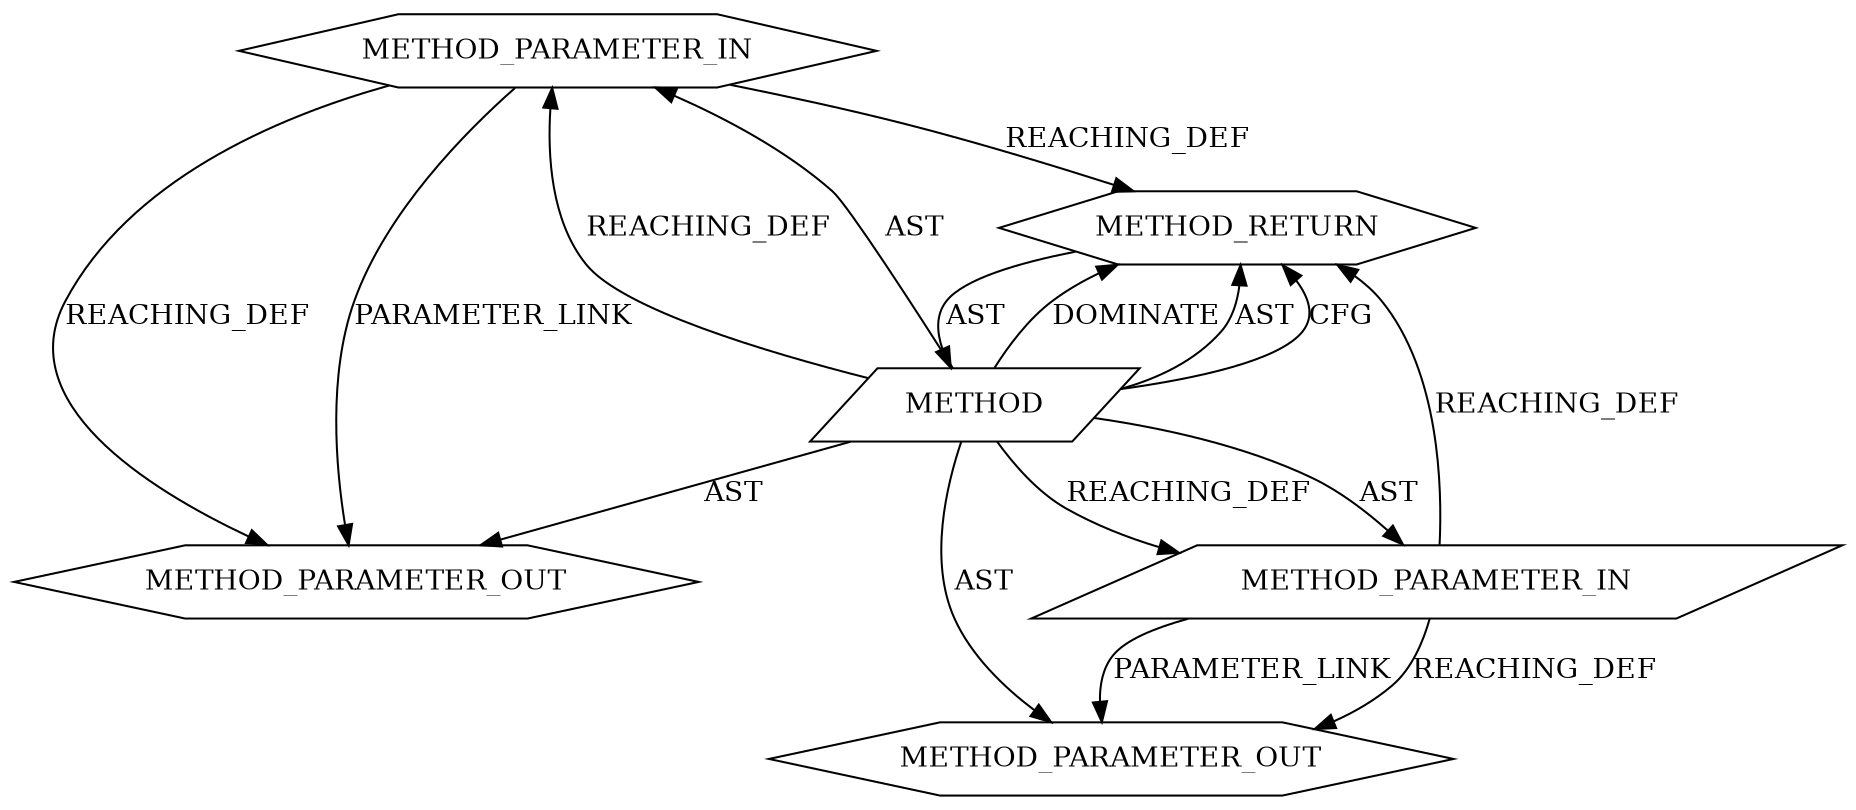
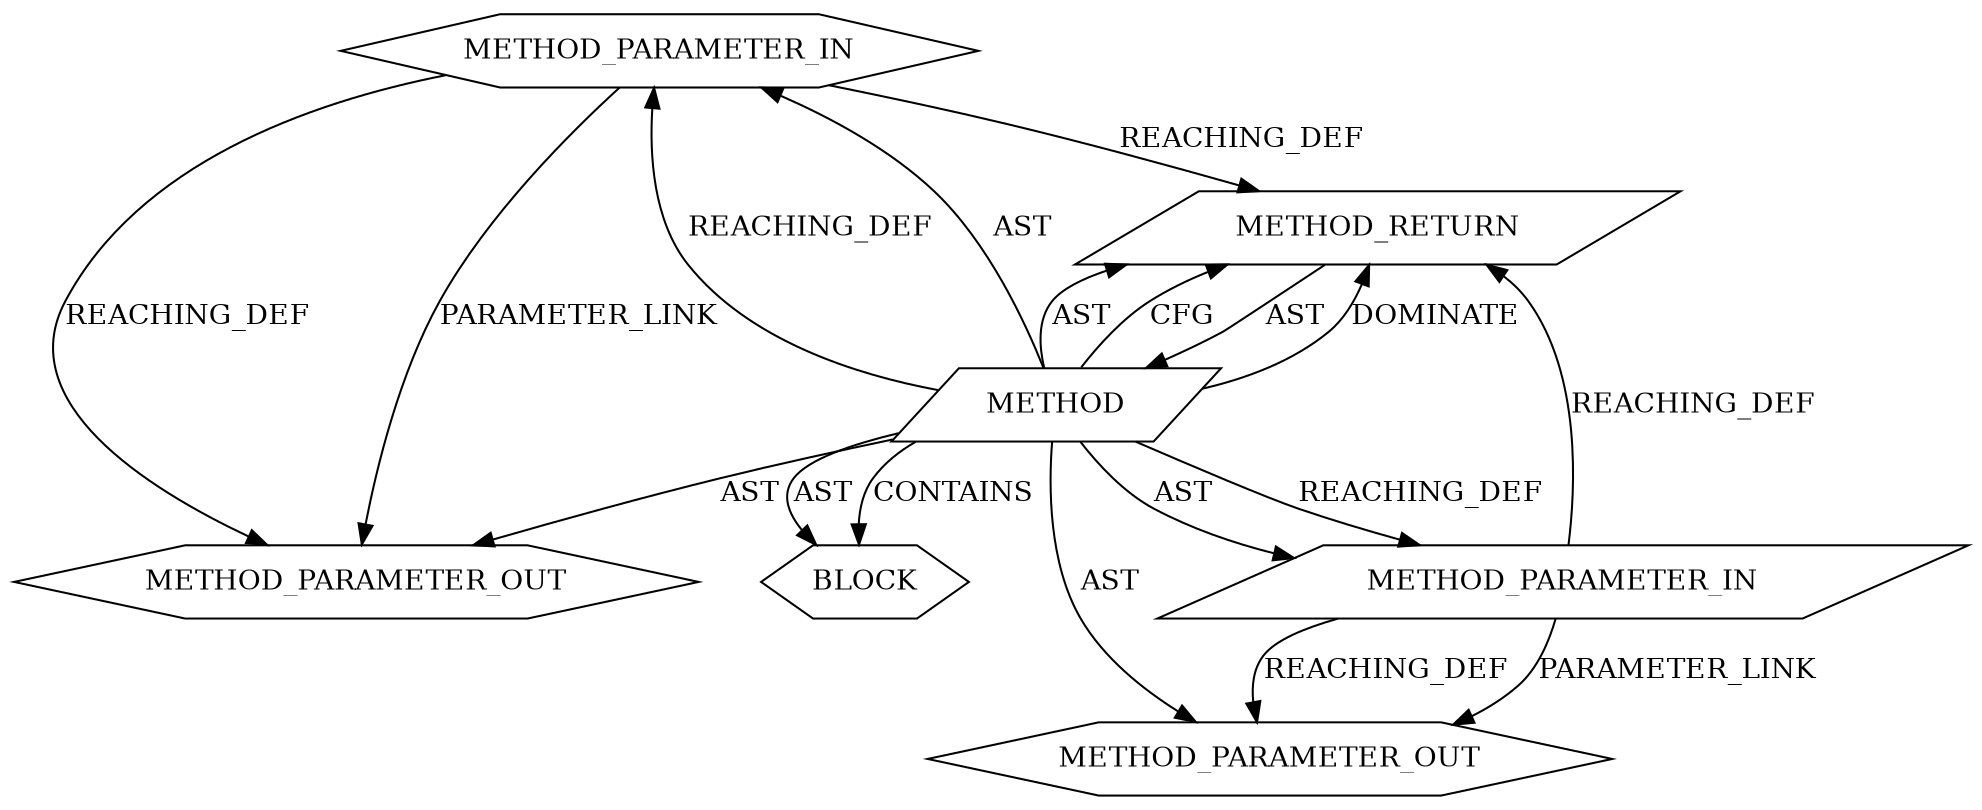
(1237, 228) -> (1378, 228)
none -> (865, 582)
